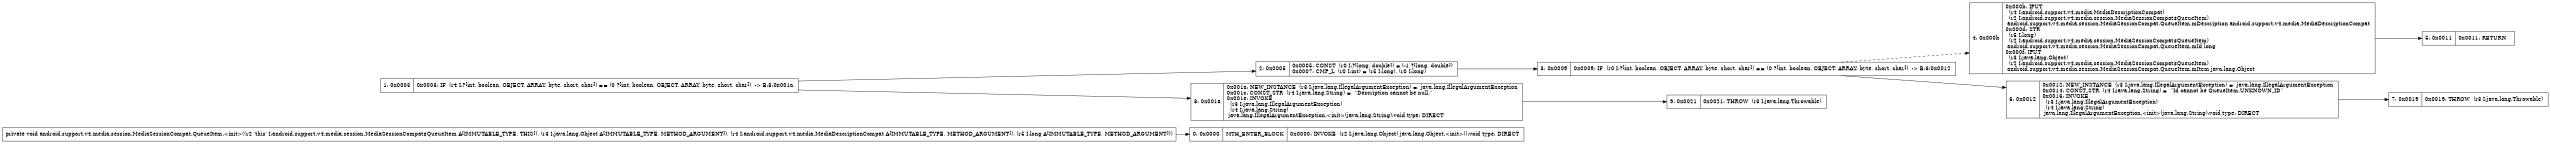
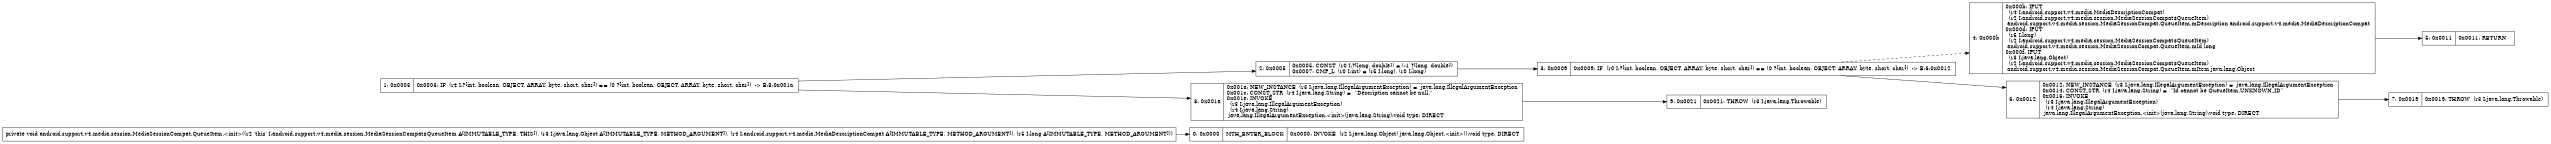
(2025, 30) -> (2026, 30)
